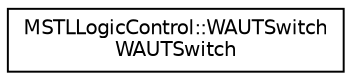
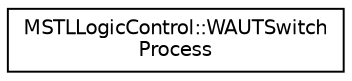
(176, 40) -> (176, 40)
